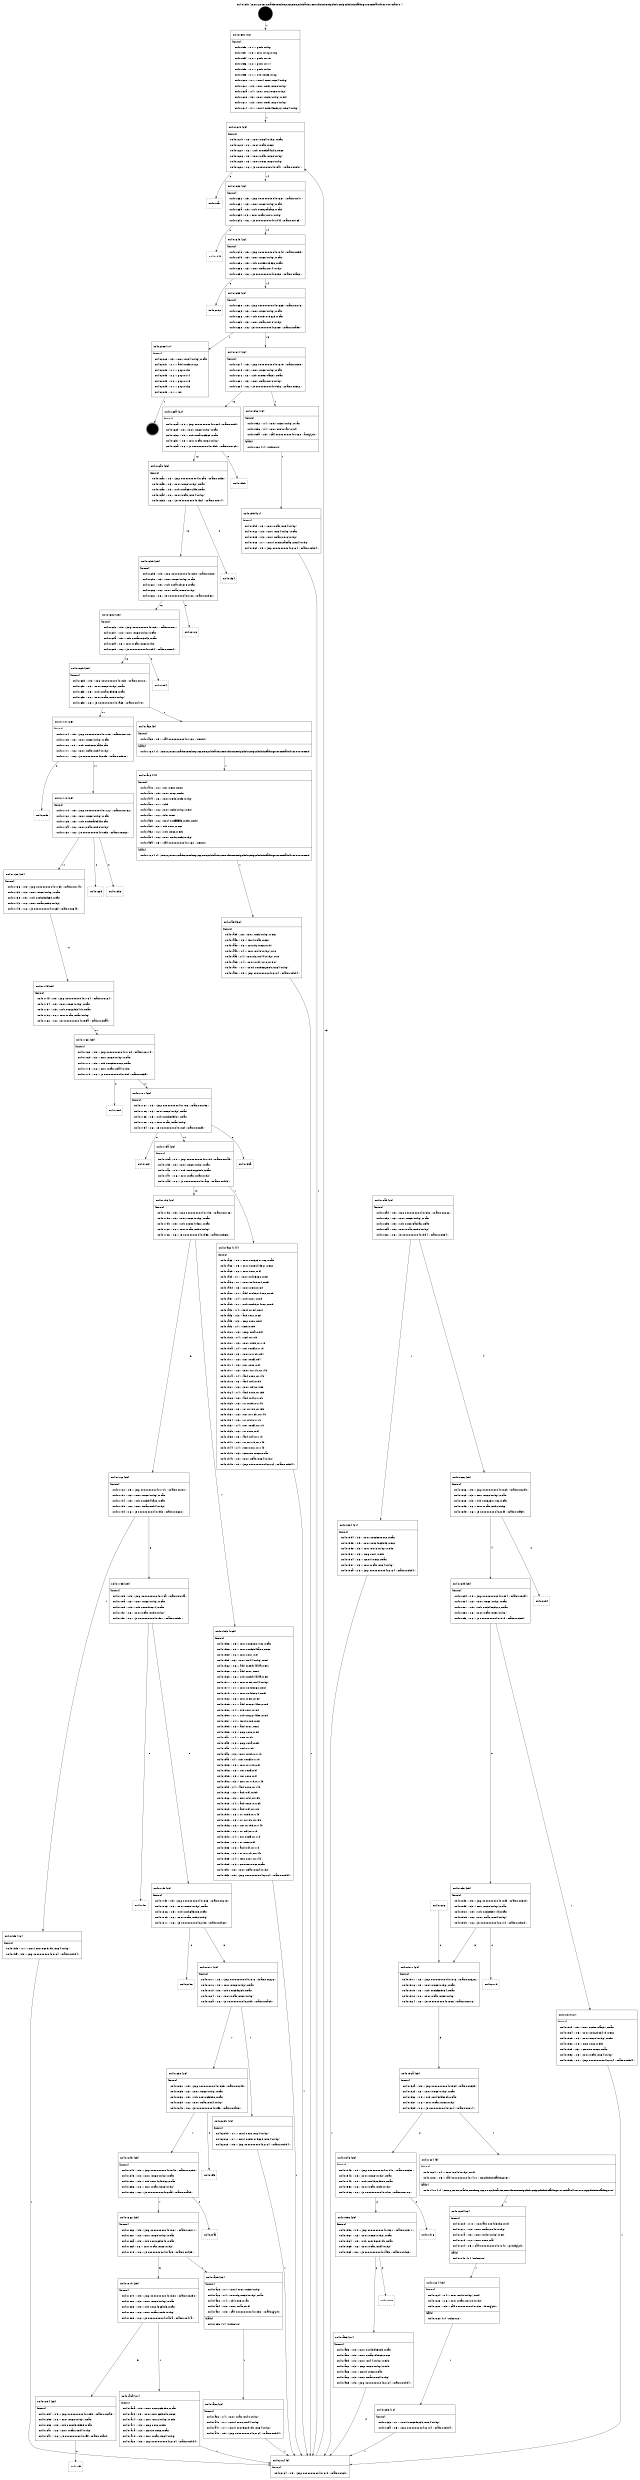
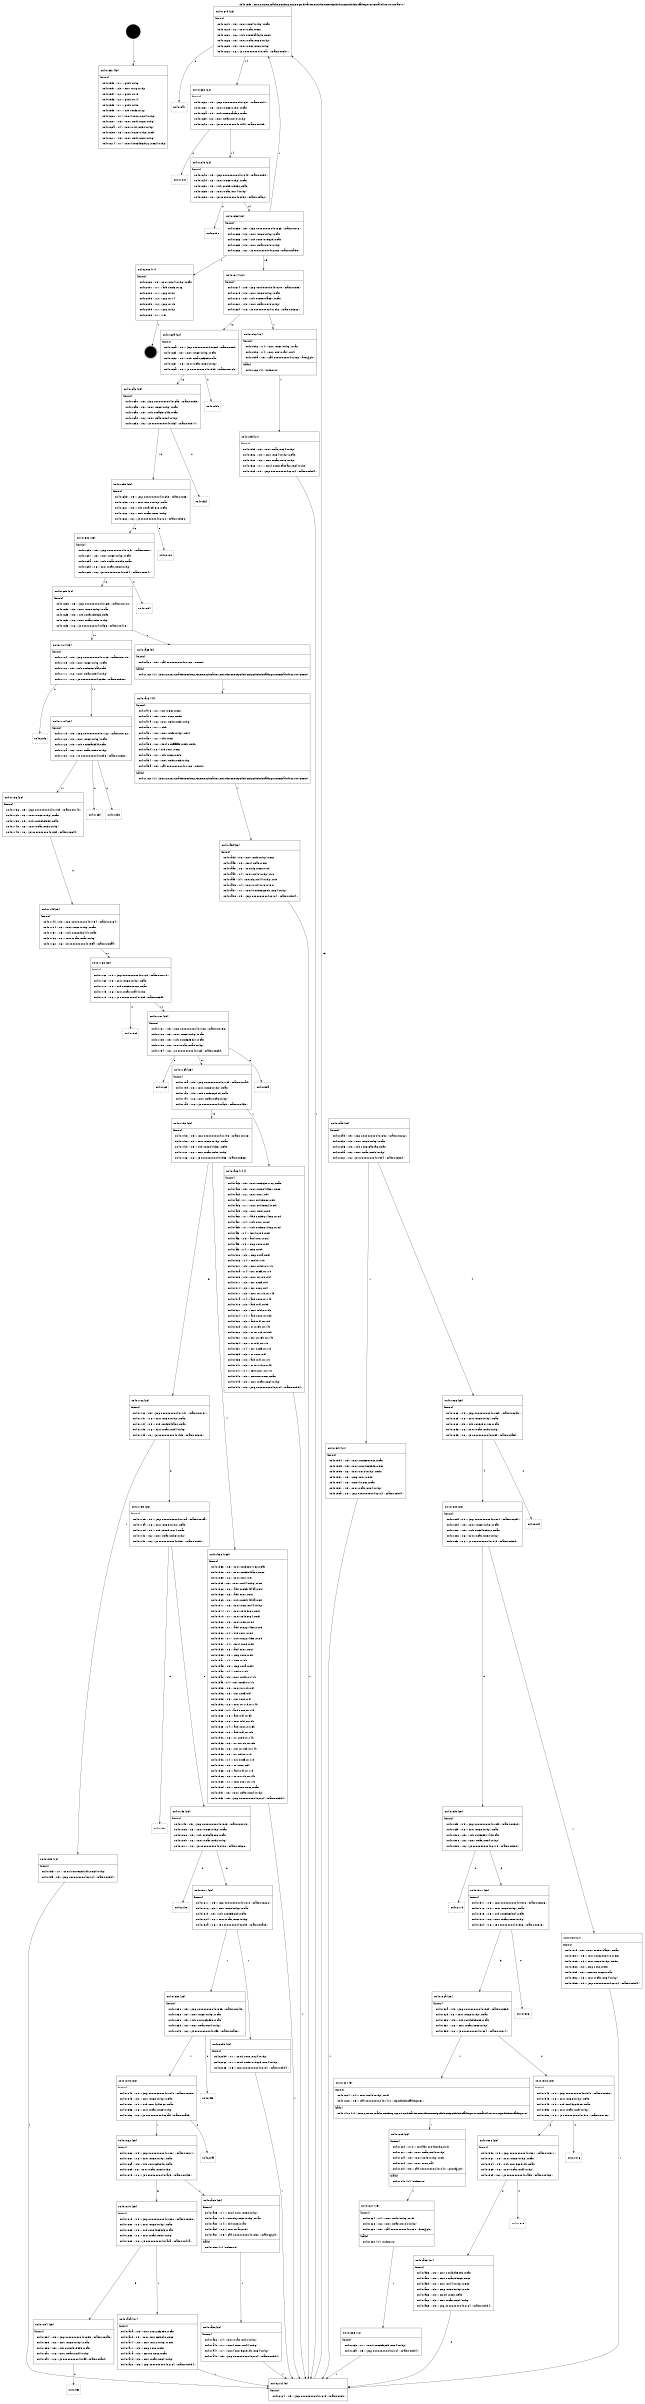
(265, 117) -> (280, 134)
(439, 1936) -> (517, 1968)
